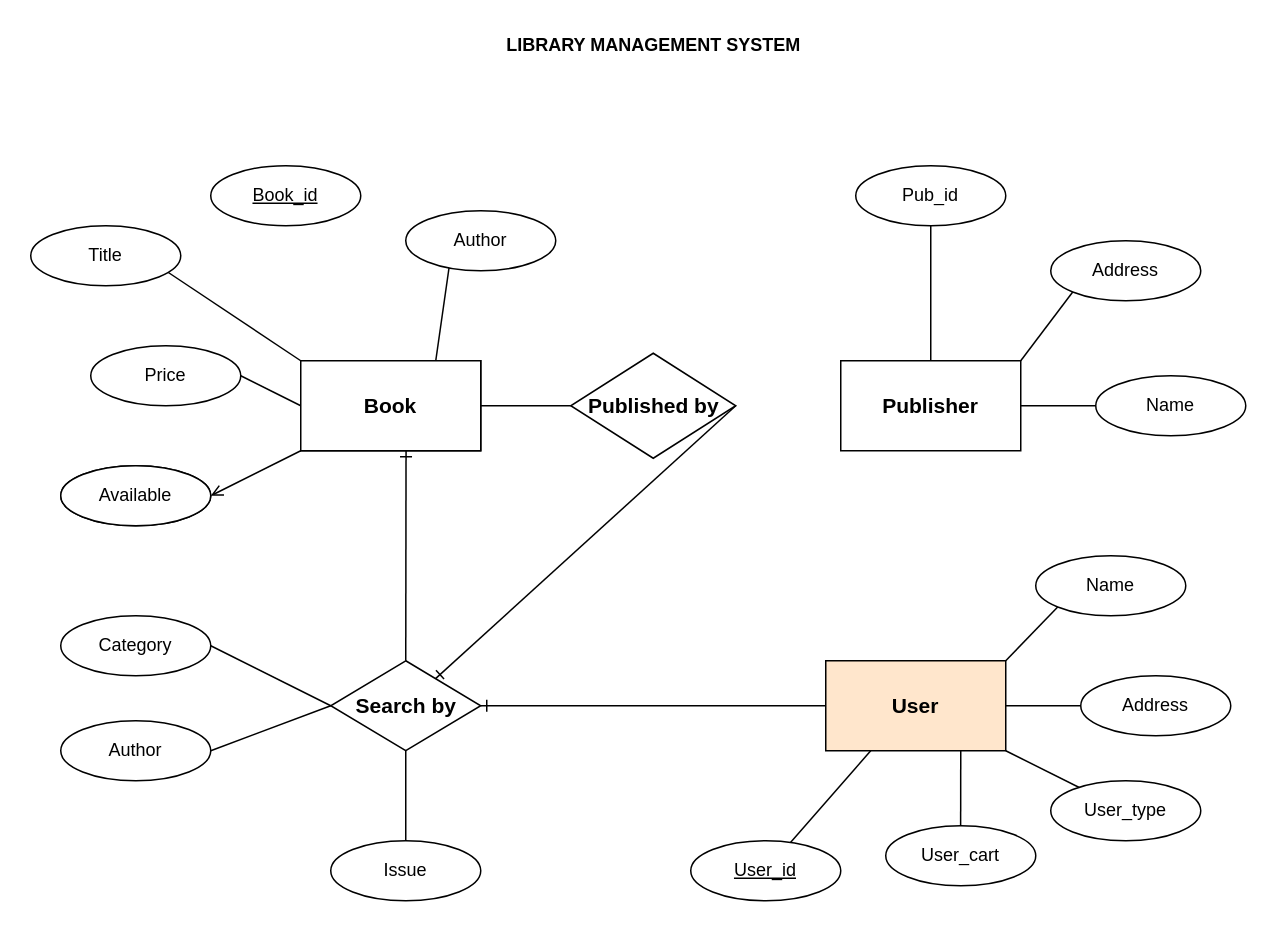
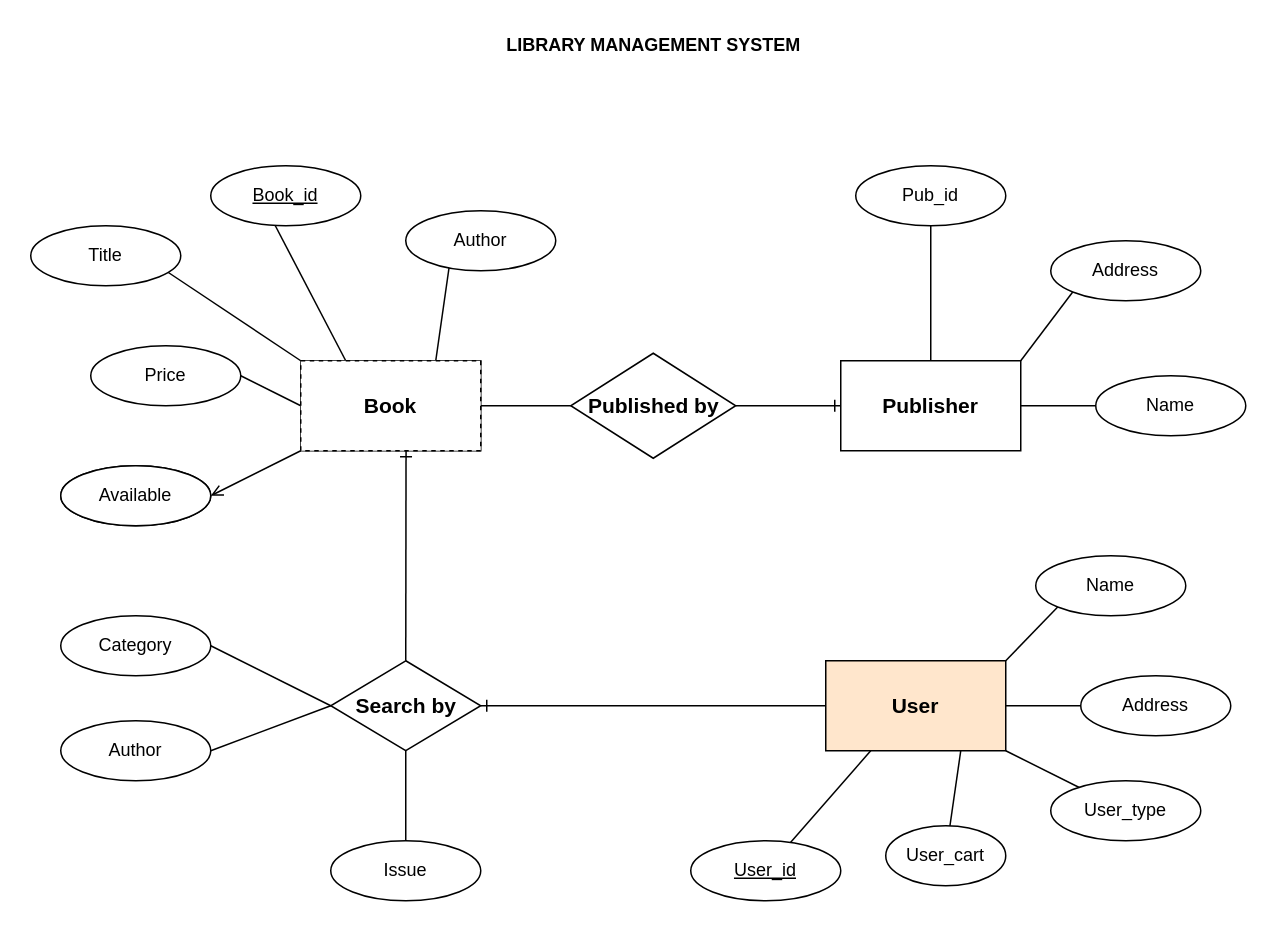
none -> (310, 292)
(391, 406) -> (391, 406)
(586, 542) -> (788, 406)
(961, 856) -> (946, 856)
